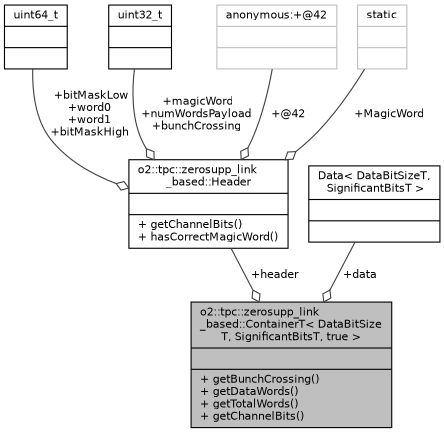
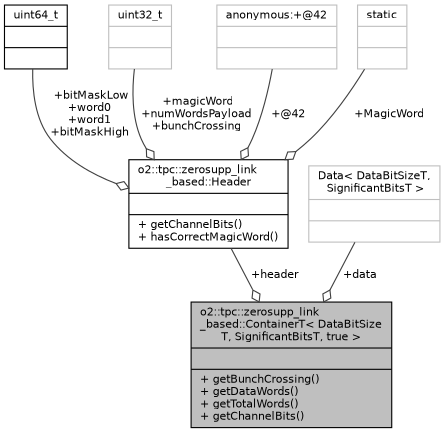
(140, 37) -> (140, 37)
(374, 204) -> (374, 204)
